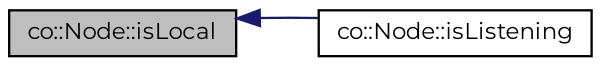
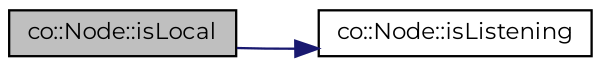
(289, 18) -> (266, 49)
